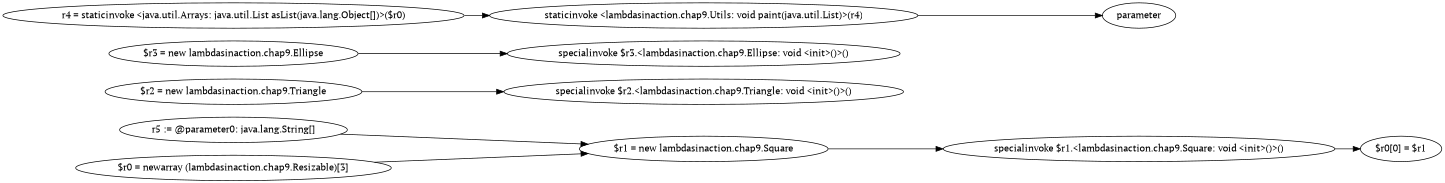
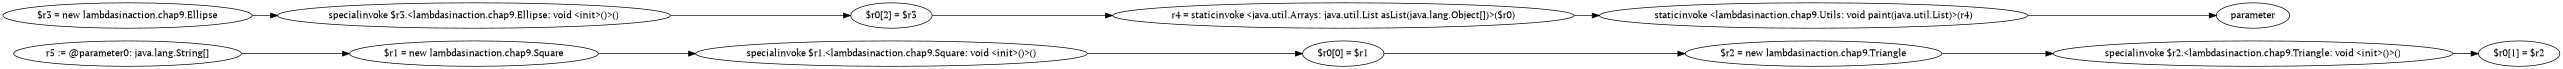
none -> (891, 16)
none -> (1531, 54)
none -> (2519, 54)
(233, 168) -> none
